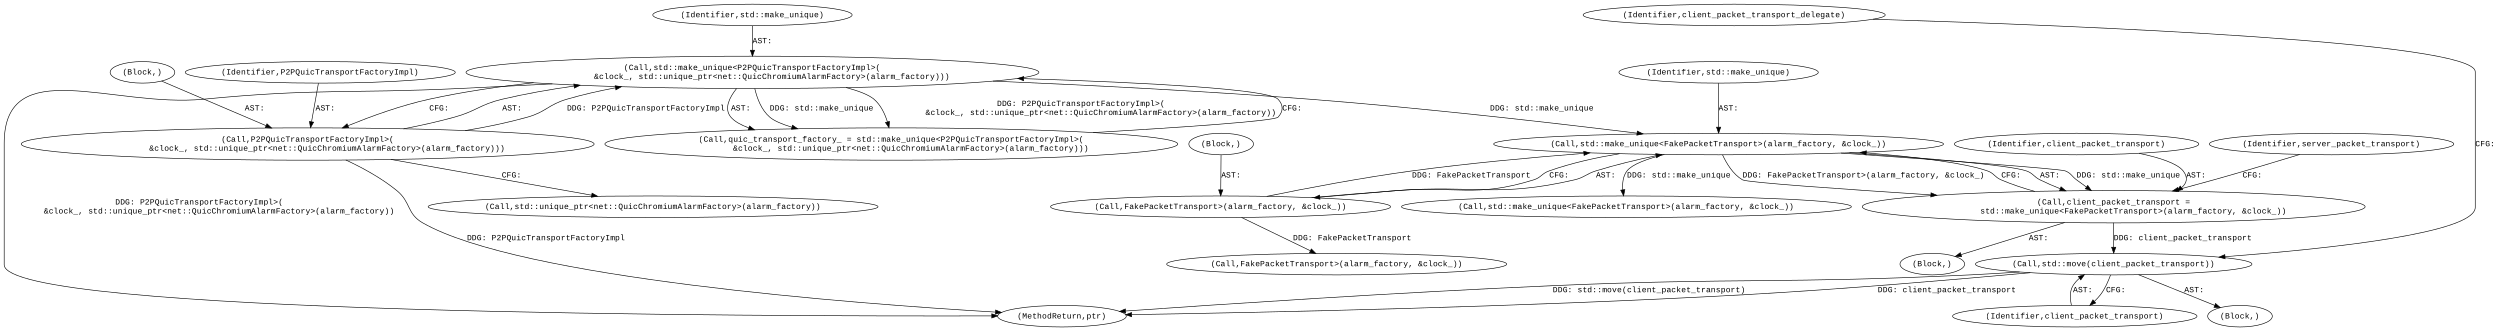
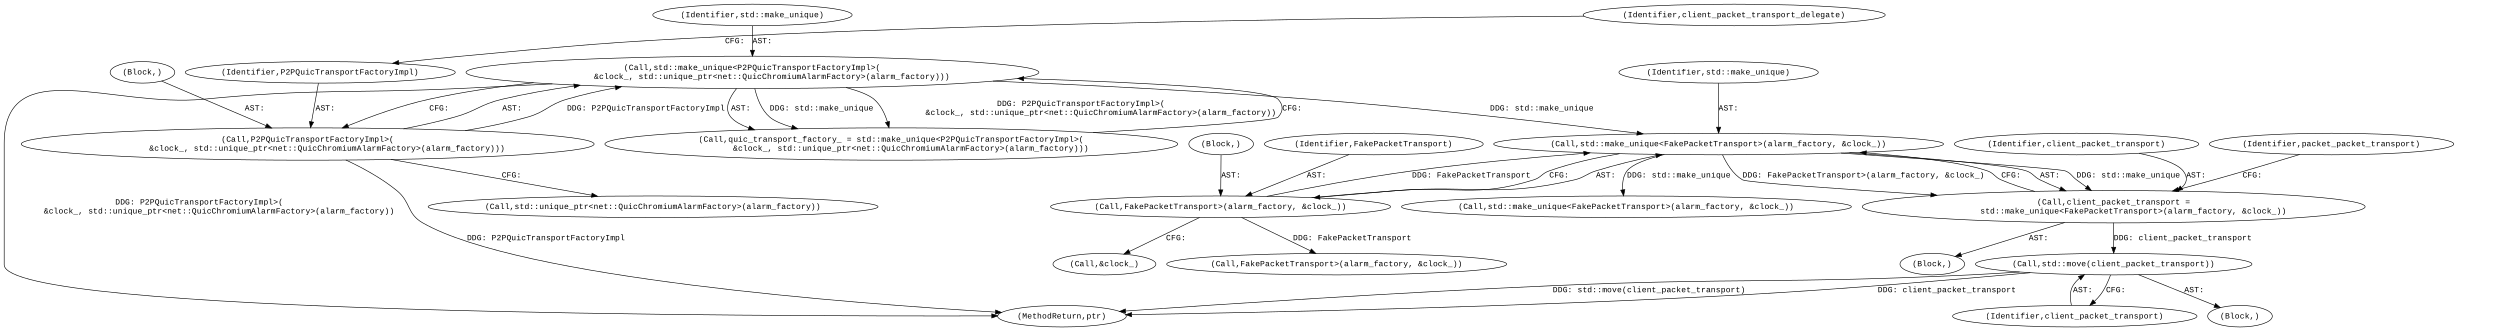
(2373, 47) -> (991, 27)
none -> (1374, 144)
(2332, 144) -> (2332, 144)
none -> (1104, 264)
